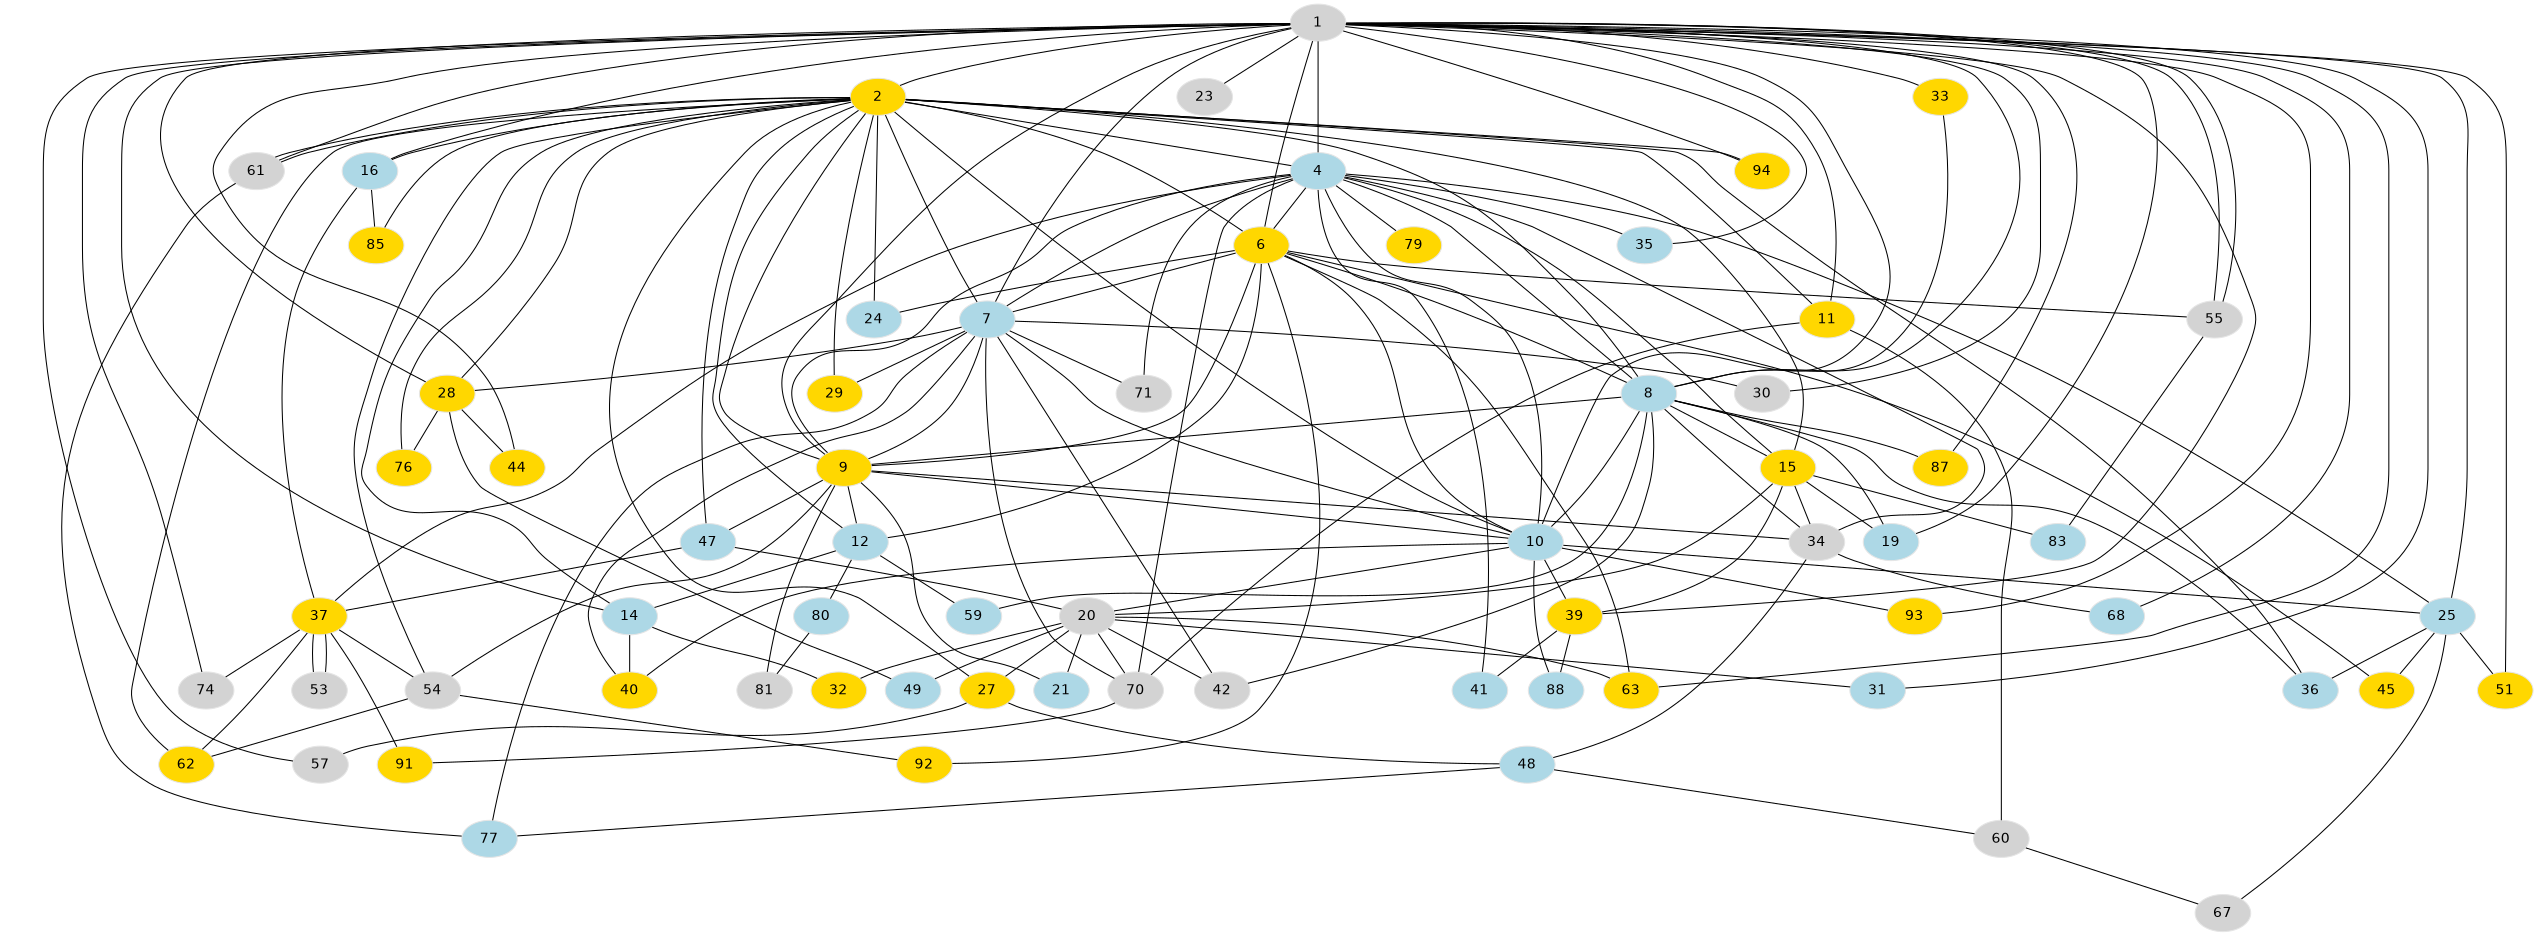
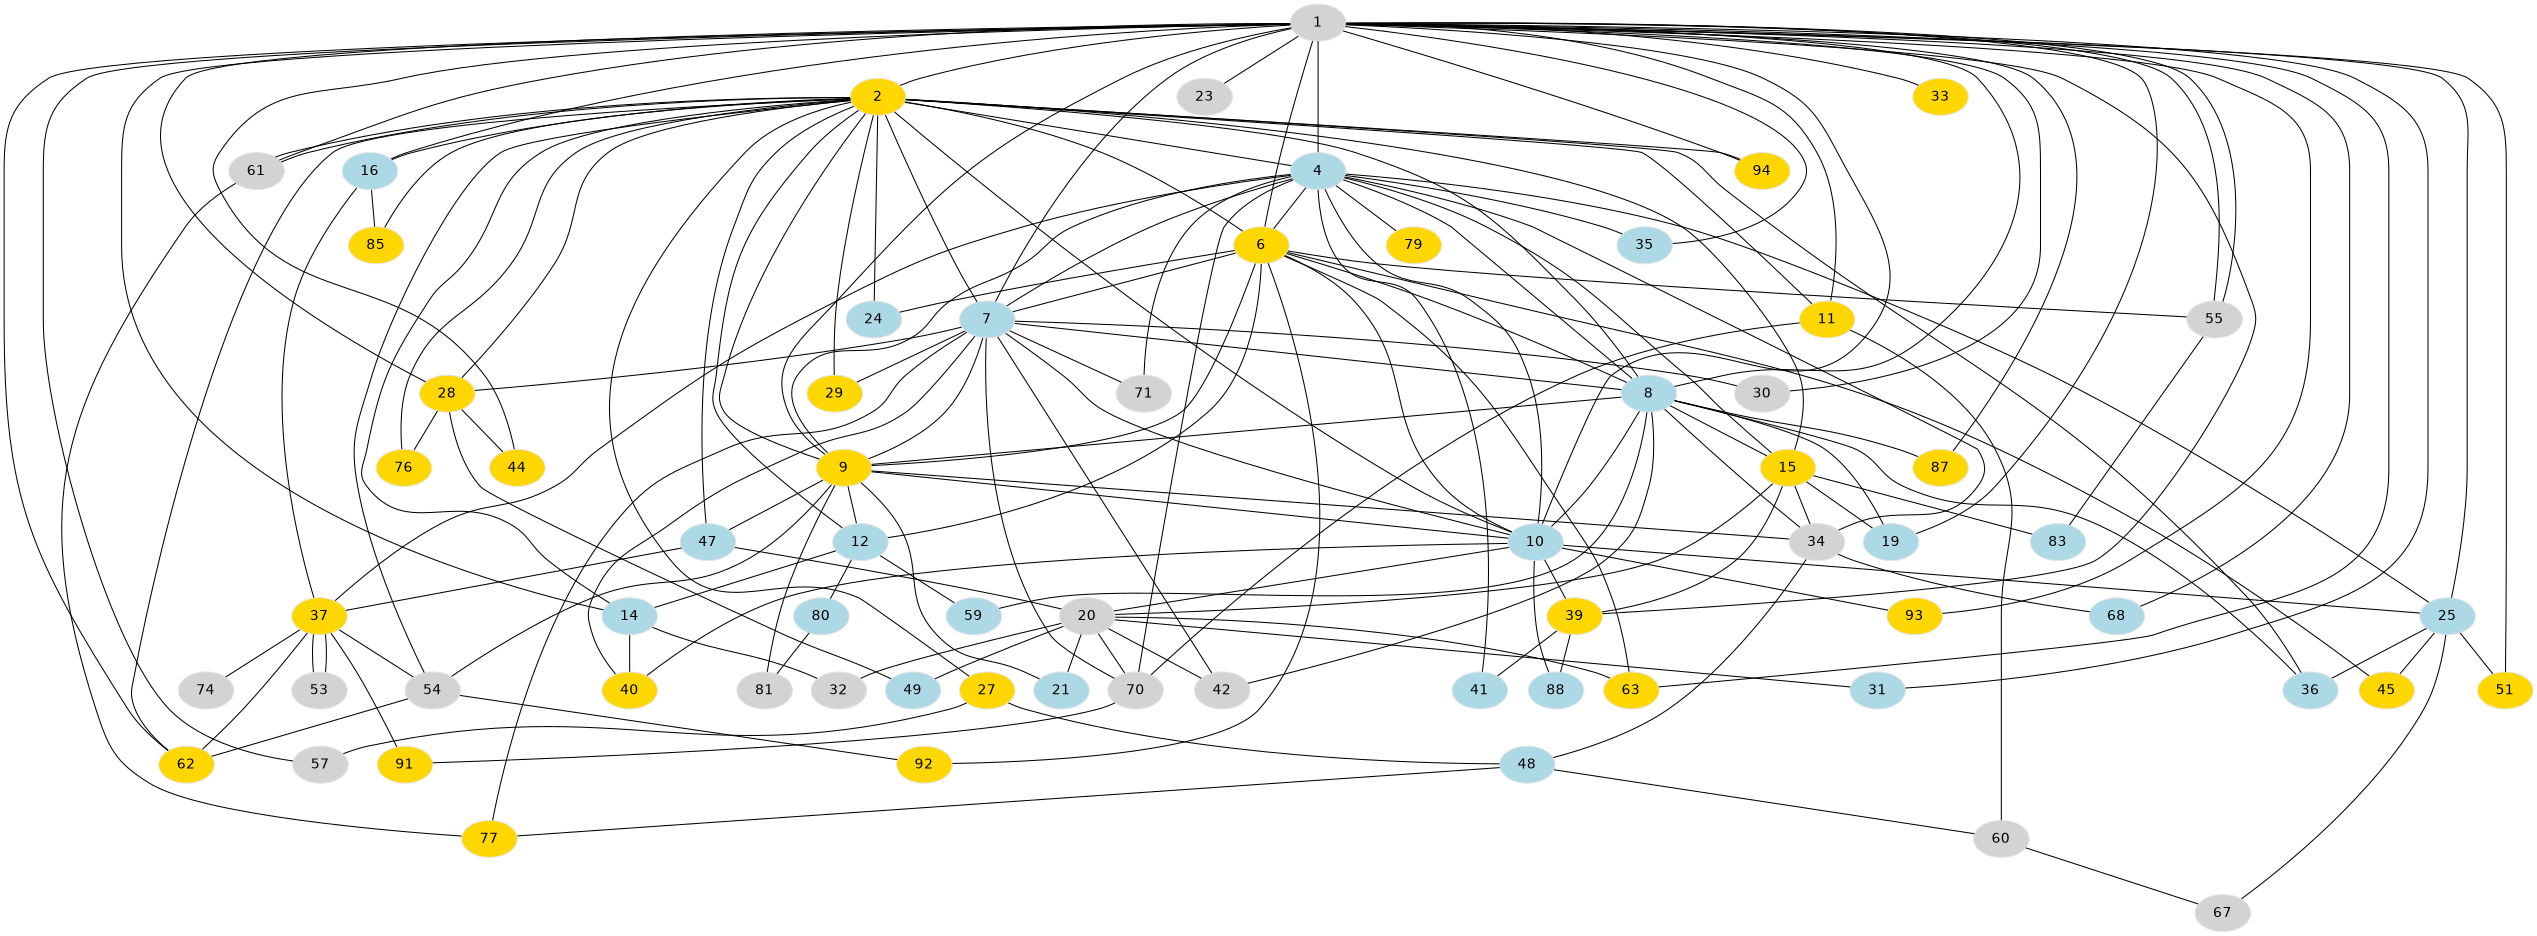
(125, 78) -> (105, 67)
(1898, 338) -> (1318, 357)
(1037, 653) -> none
(839, 690) -> (839, 690)
(490, 839) -> (490, 839)
